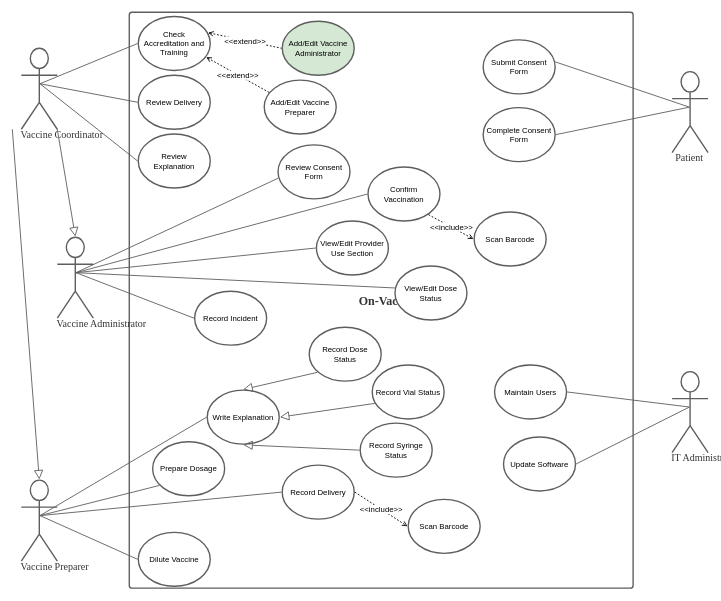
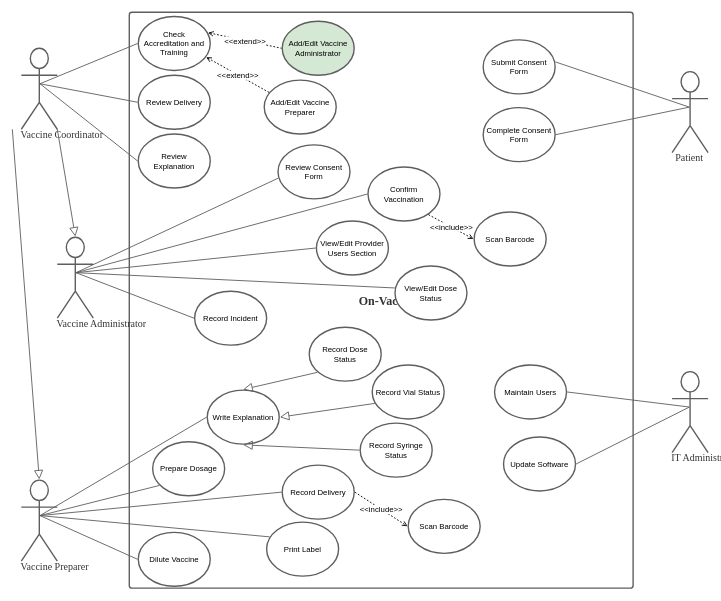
(353, 248) -> (353, 248)
none -> (157, 527)
none -> (303, 549)
